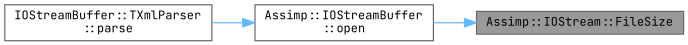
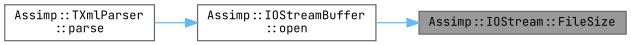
(108, 23) -> (80, 23)
